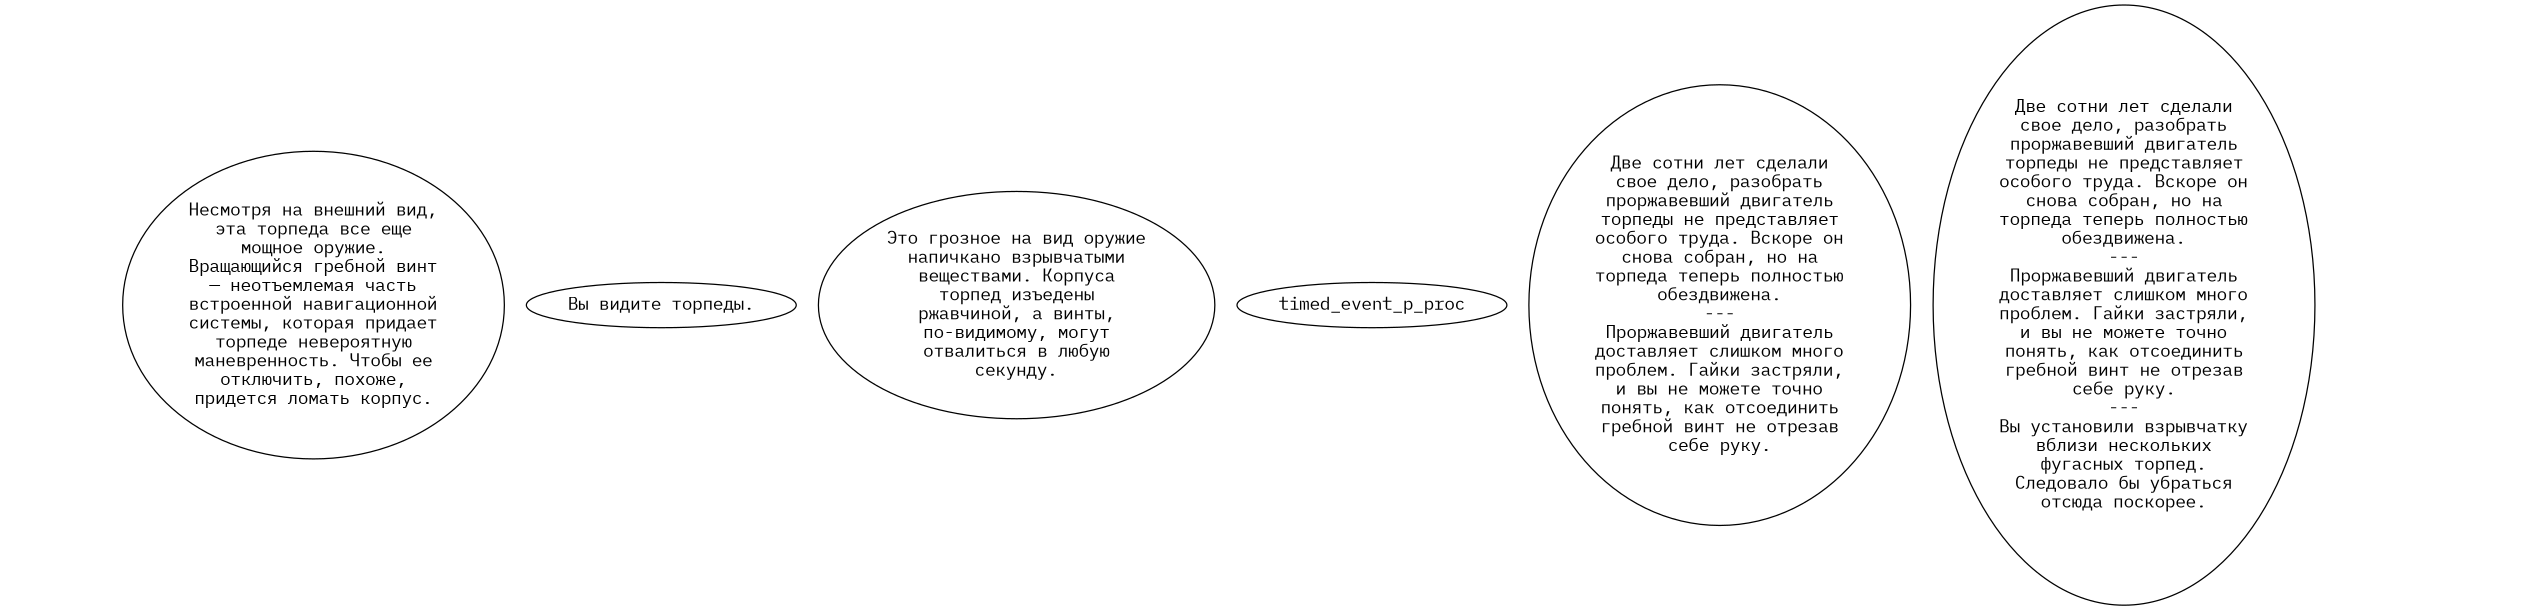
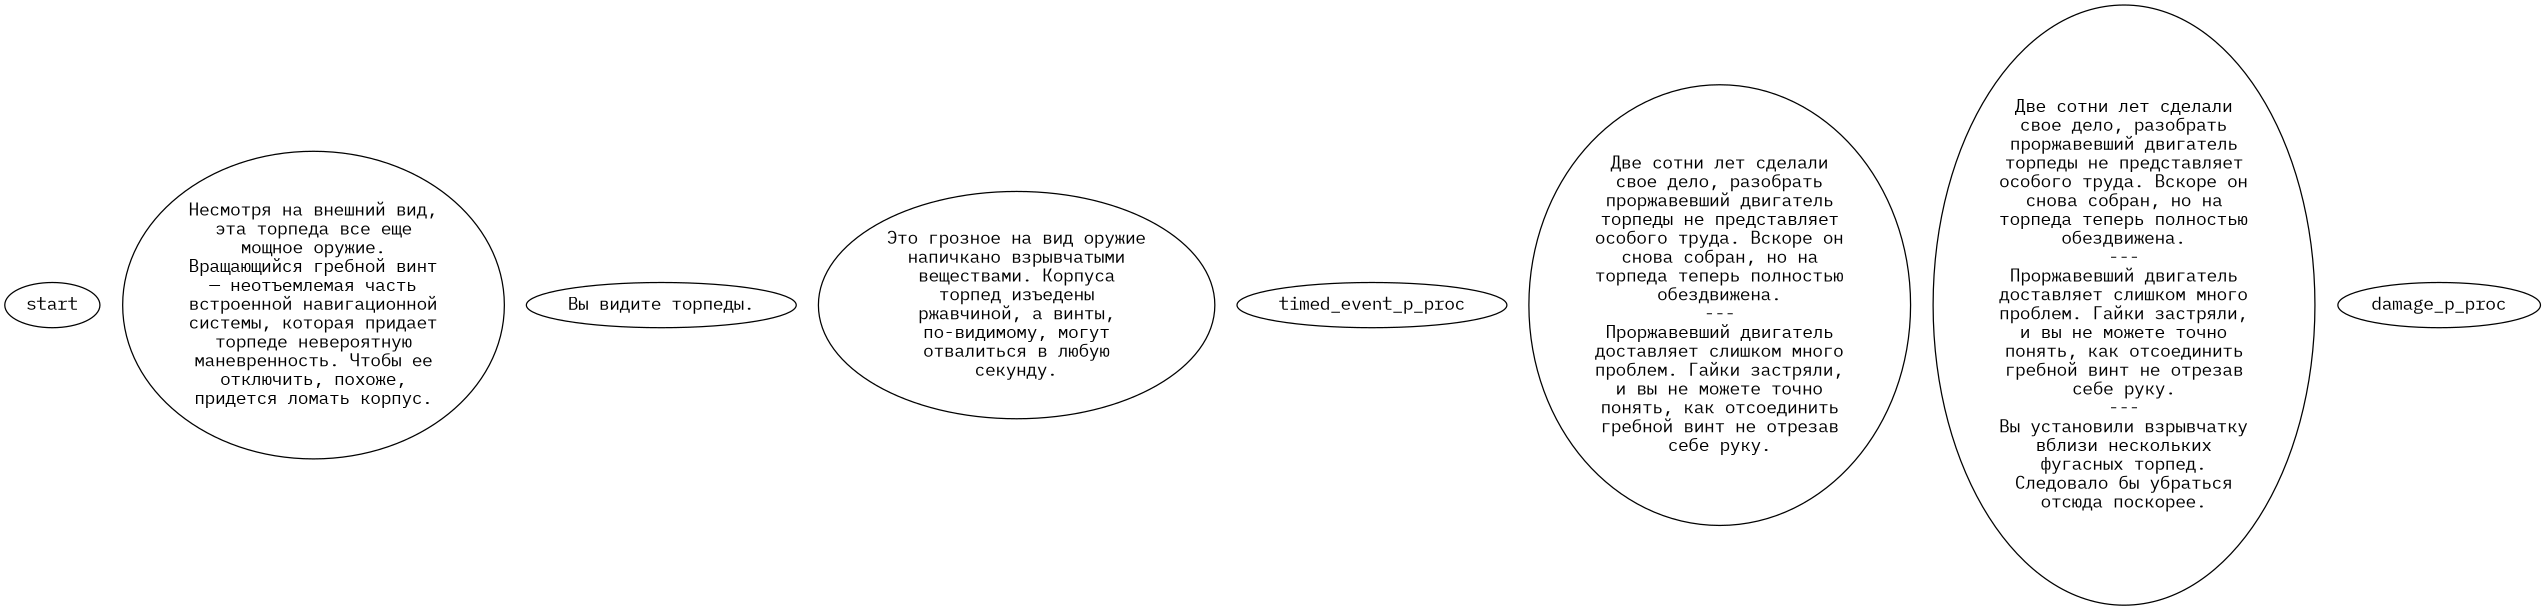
none -> (52, 305)
none -> (2439, 305)
